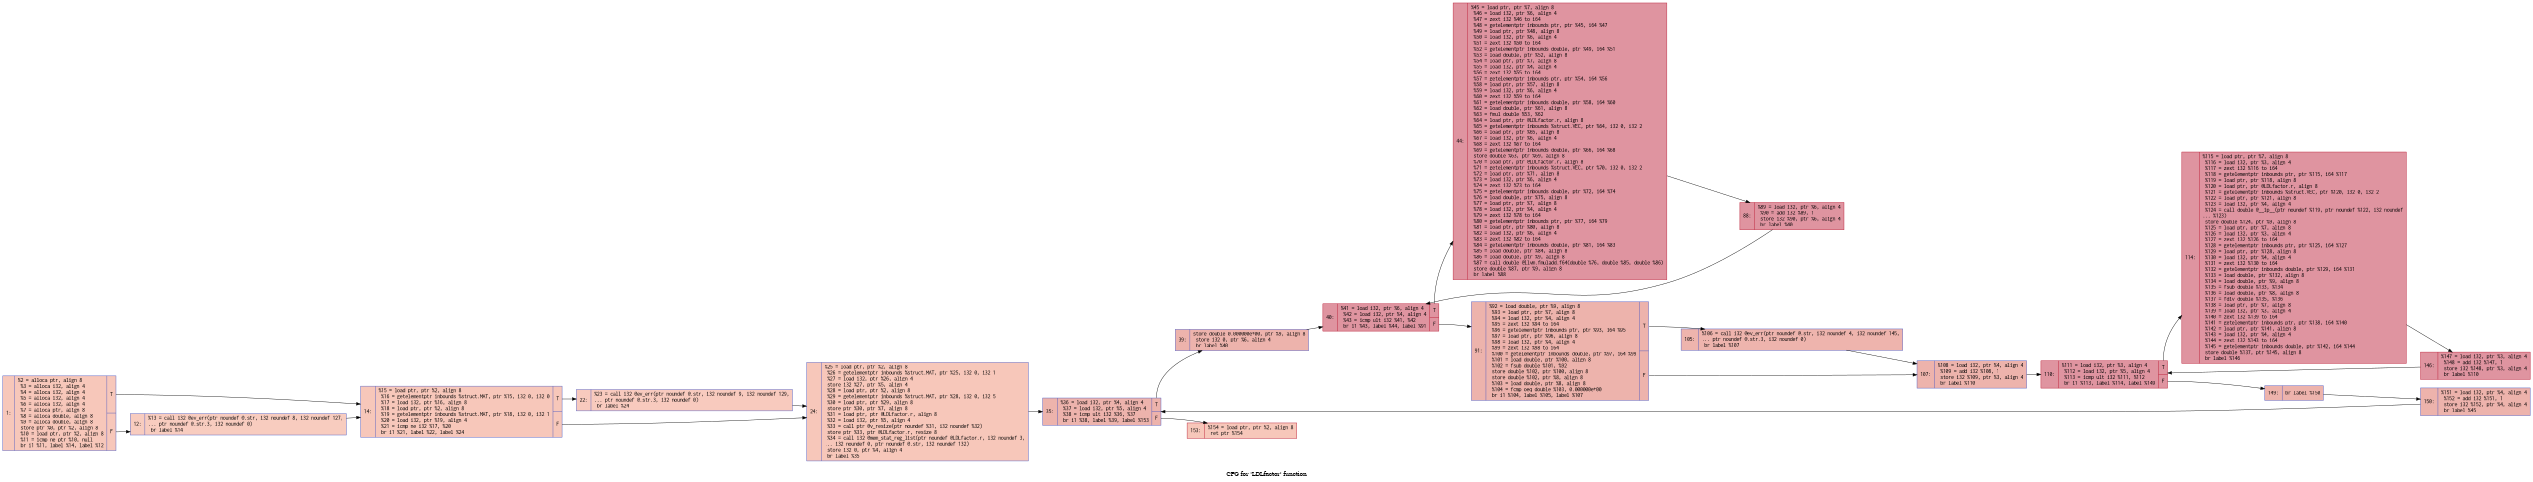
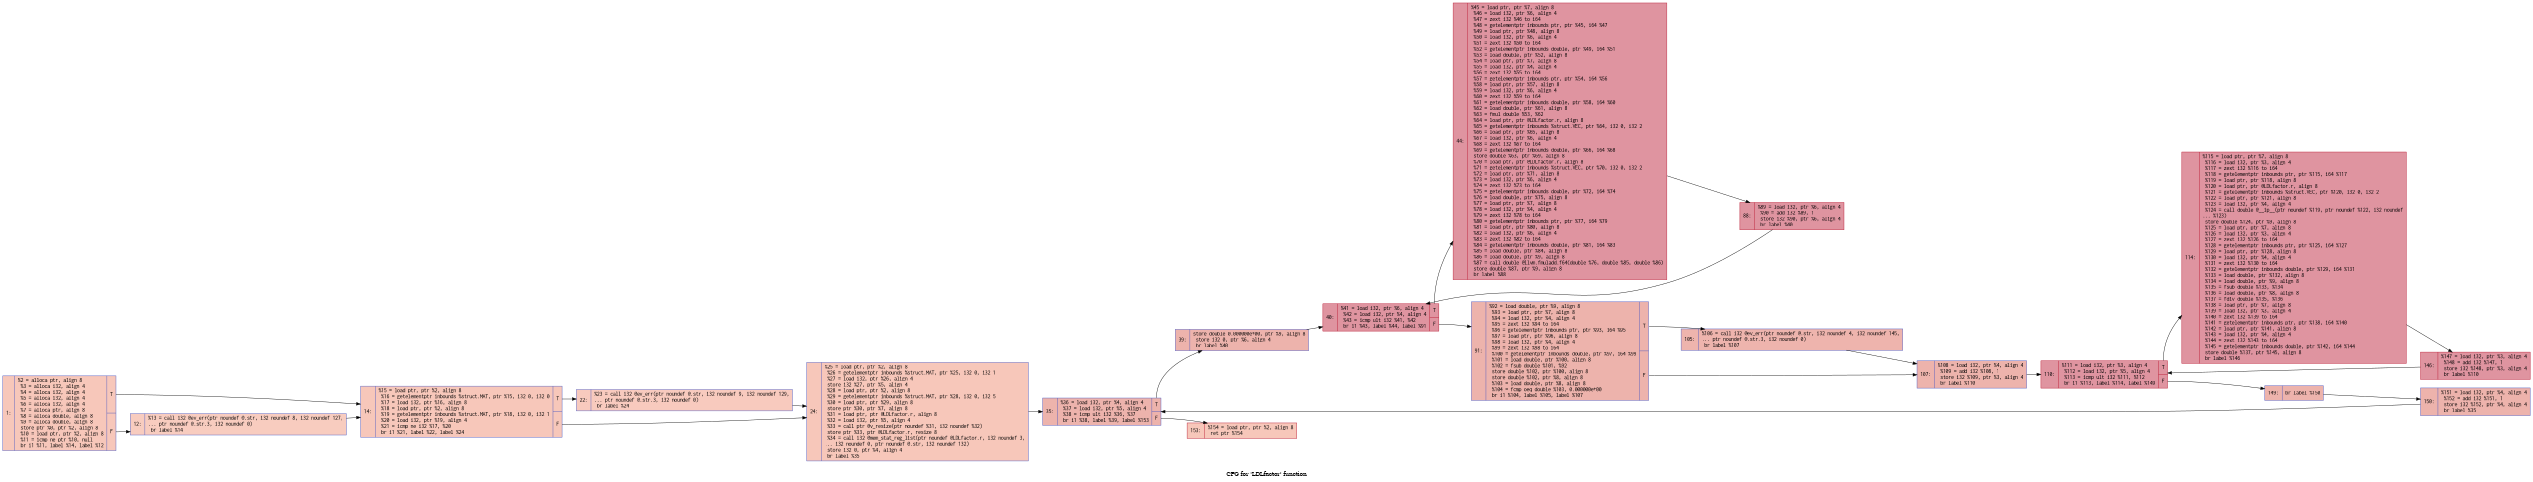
(2459, 410) -> (2459, 410)
